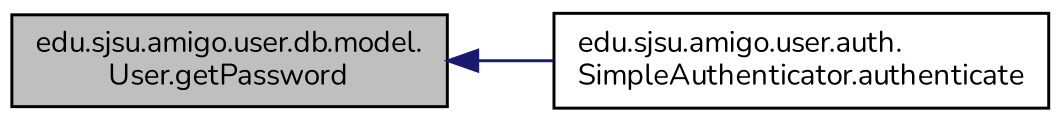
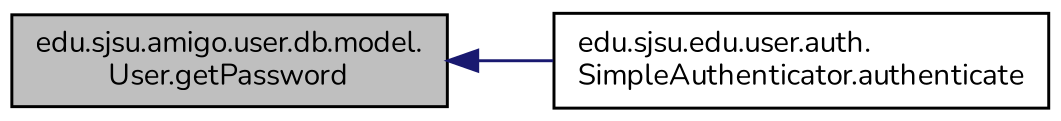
(801, 61) -> (801, 61)
